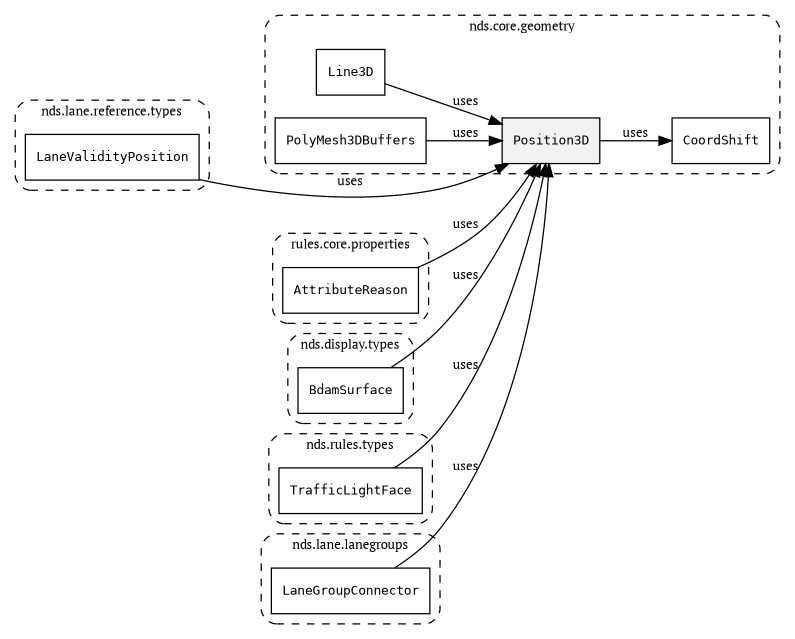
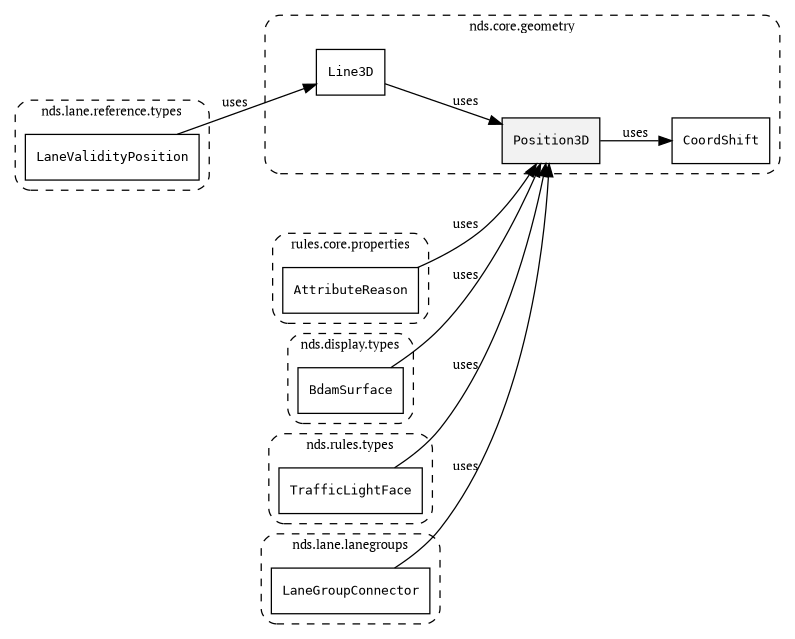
(351, 141) -> none
(349, 197) -> (241, 111)
